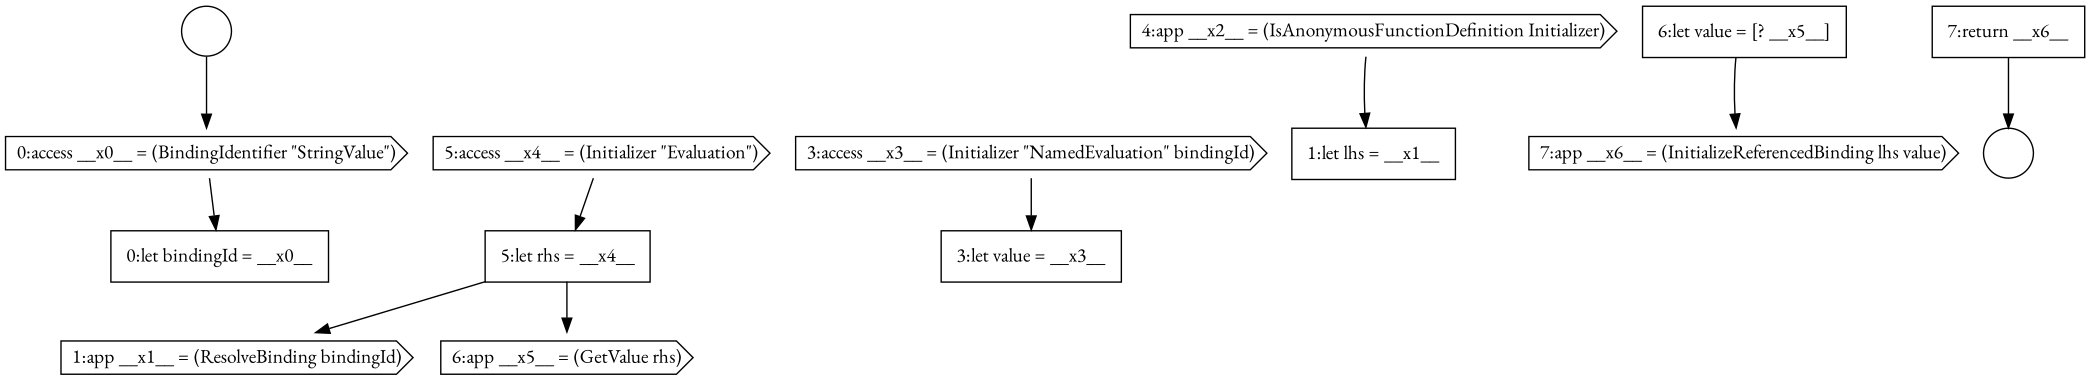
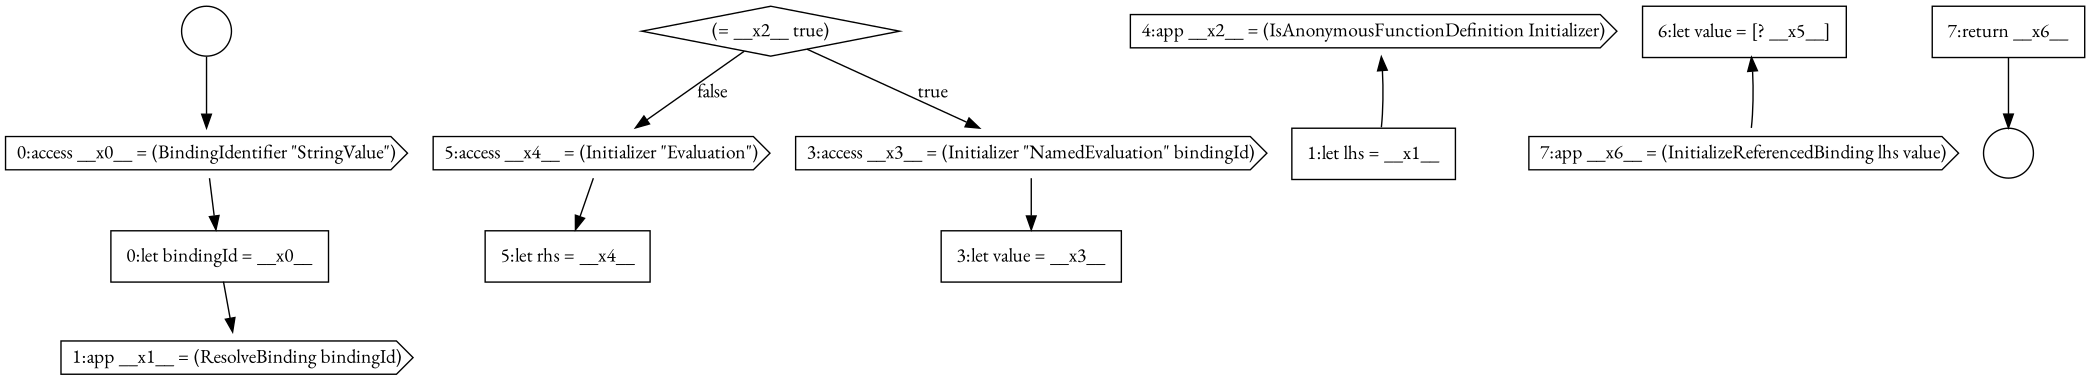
none -> (771, 31)
(1364, 85) -> (1383, 99)
(1734, 86) -> (1753, 100)
(407, 305) -> (227, 300)
(567, 358) -> none
